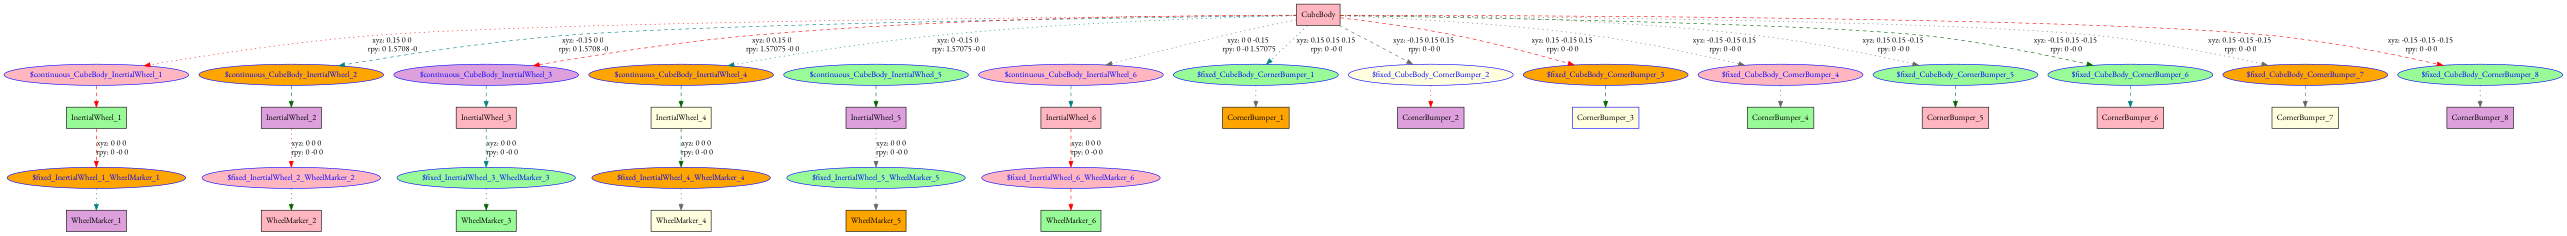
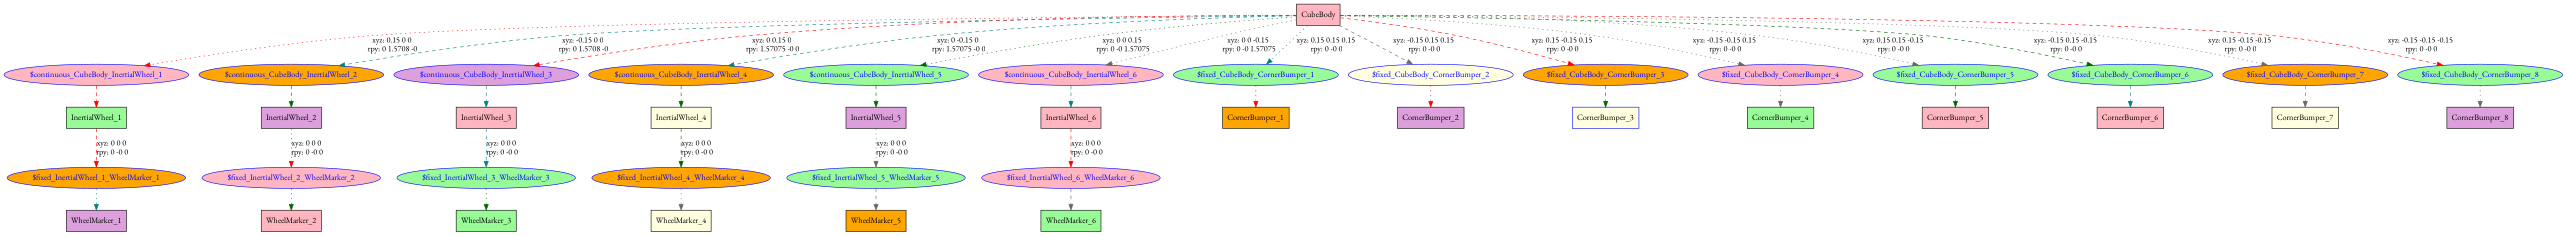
(1014, 29) -> (1014, 29)
none -> (1110, 34)
(1256, 93) -> (1256, 93)
(1071, 196) -> (1071, 196)
